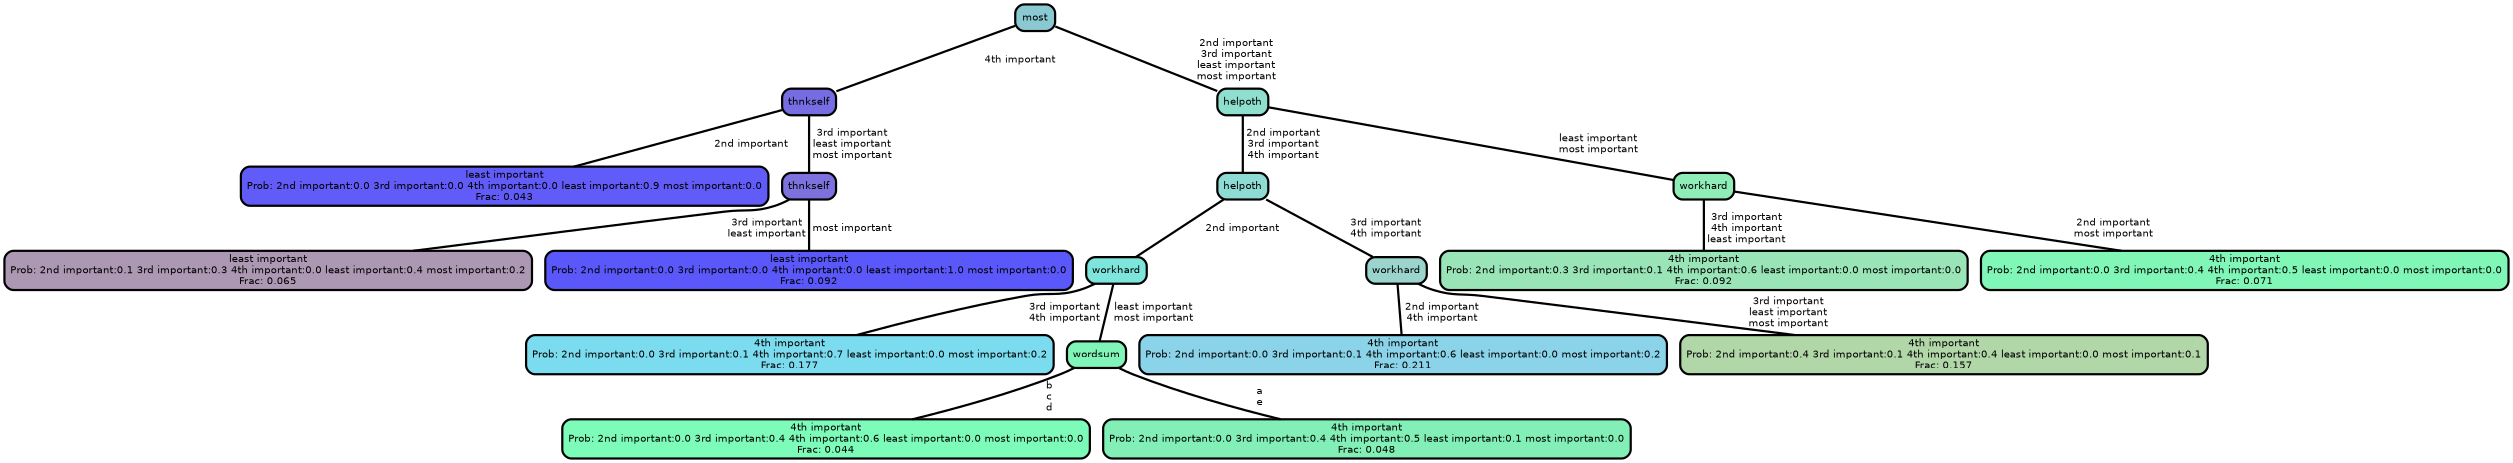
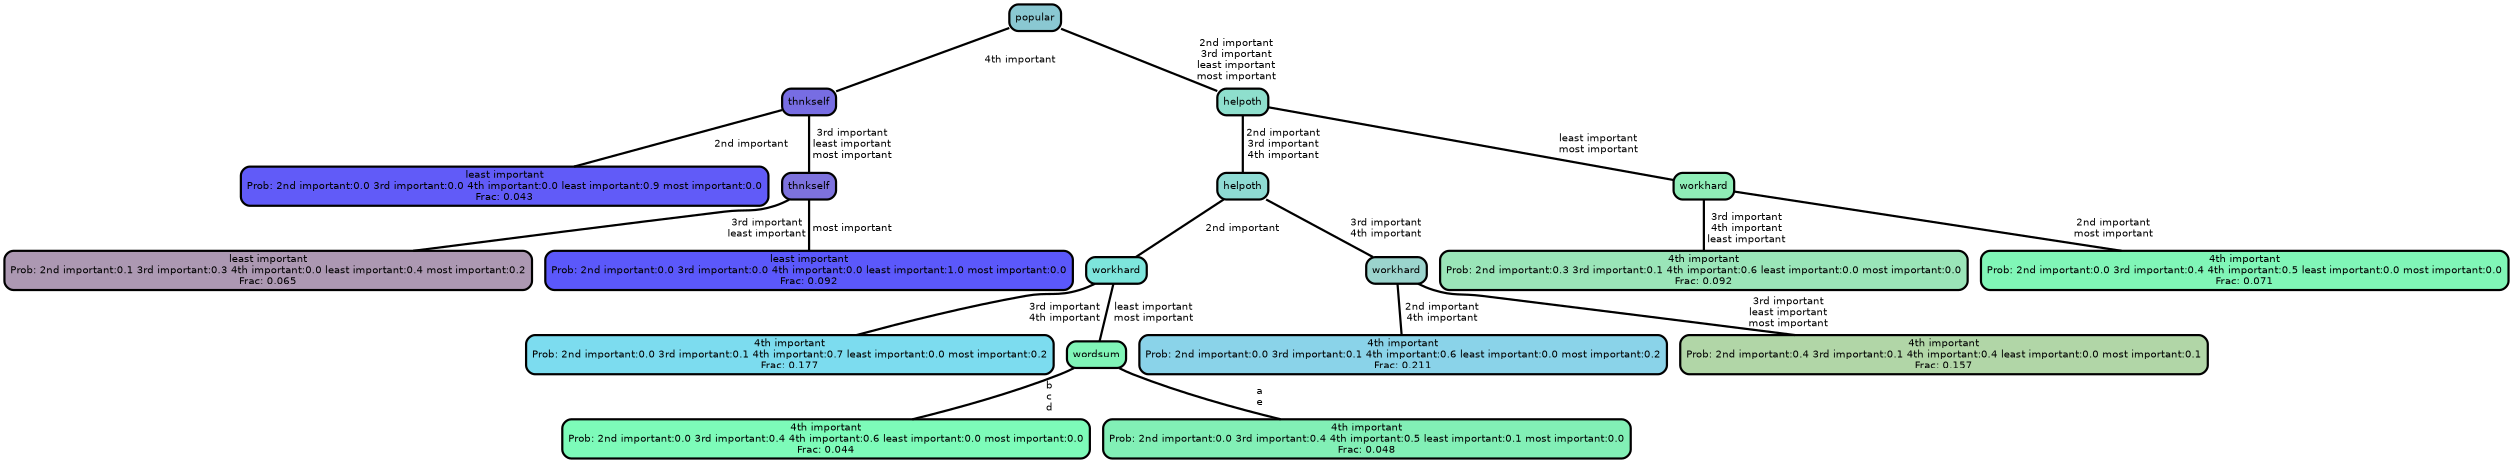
(1035, 18) -> (1035, 18)
